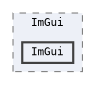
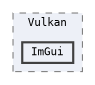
(48, 23) -> (48, 23)
